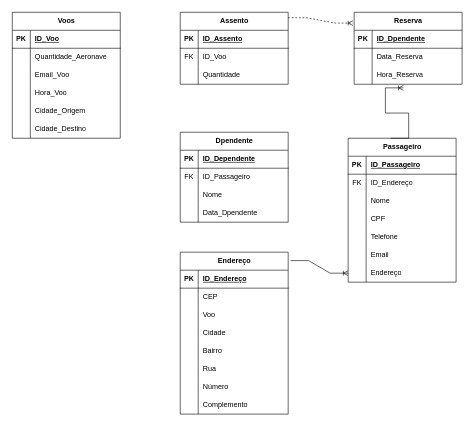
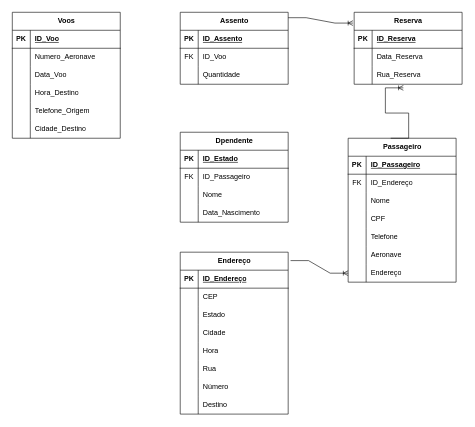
(320, 20) -> (320, 20)
(401, 39) -> (397, 39)
(72, 57) -> (65, 57)
(51, 75) -> (51, 75)
(401, 75) -> (399, 75)
(51, 93) -> (58, 93)
(59, 111) -> (63, 111)
(229, 159) -> (221, 159)
(231, 213) -> (232, 213)
(379, 255) -> (387, 255)
(209, 315) -> (215, 315)
(214, 351) -> (211, 351)
(224, 405) -> (216, 405)
